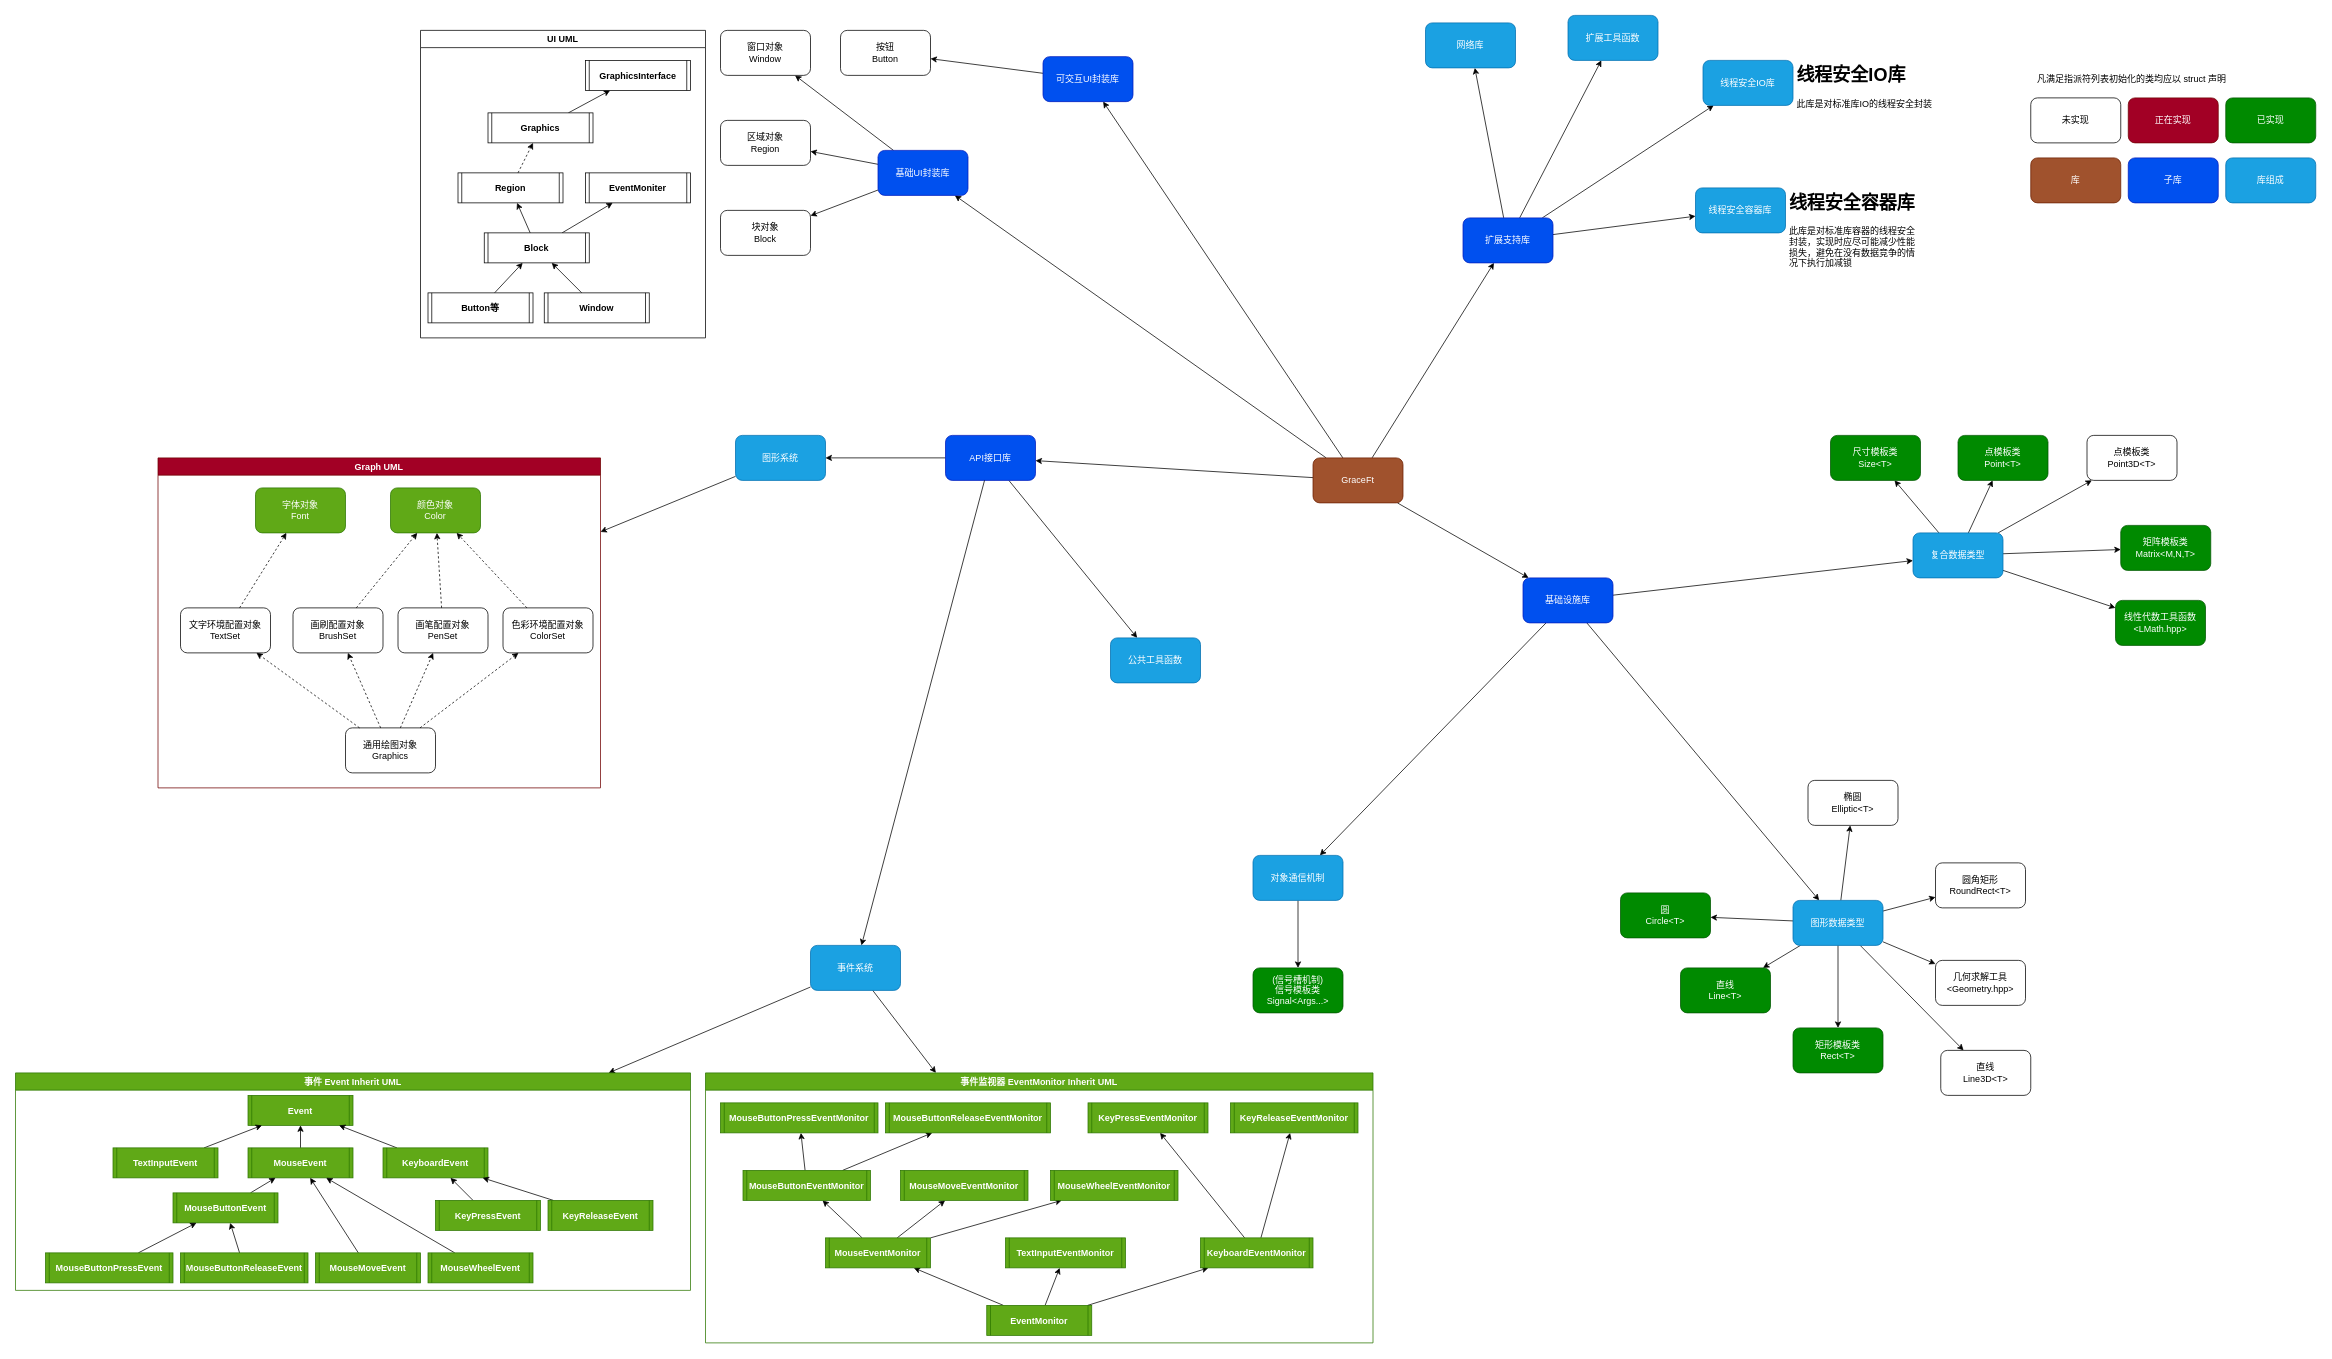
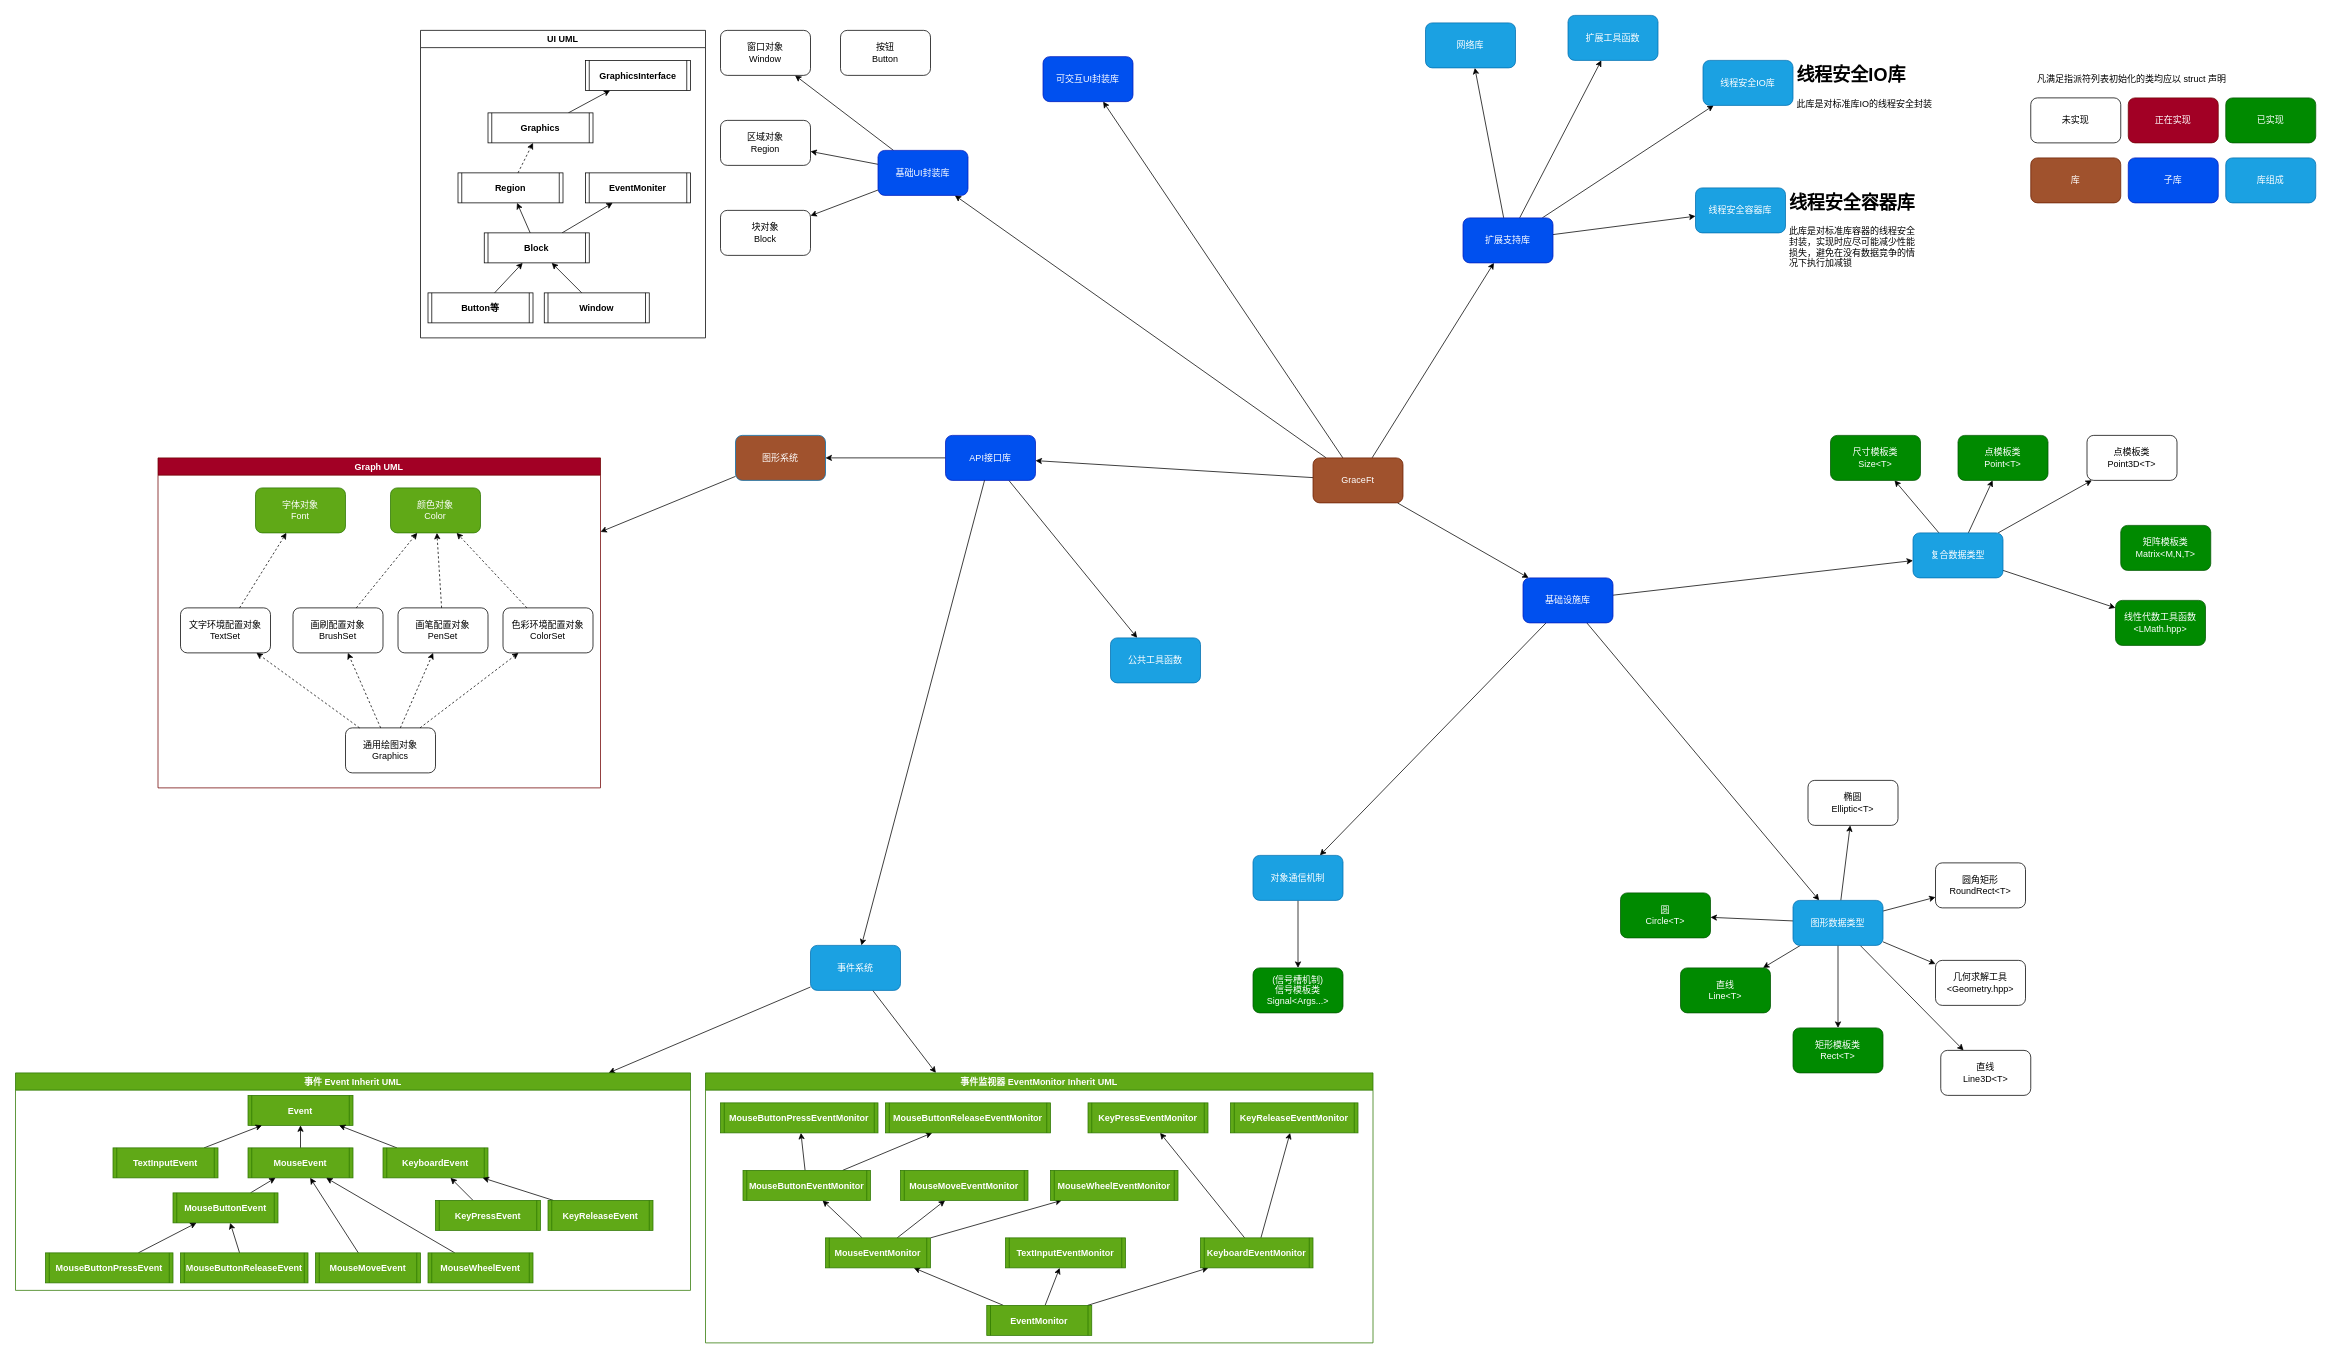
(988, 66) -> none
(780, 458) -> (780, 458)
(2059, 552) -> none
